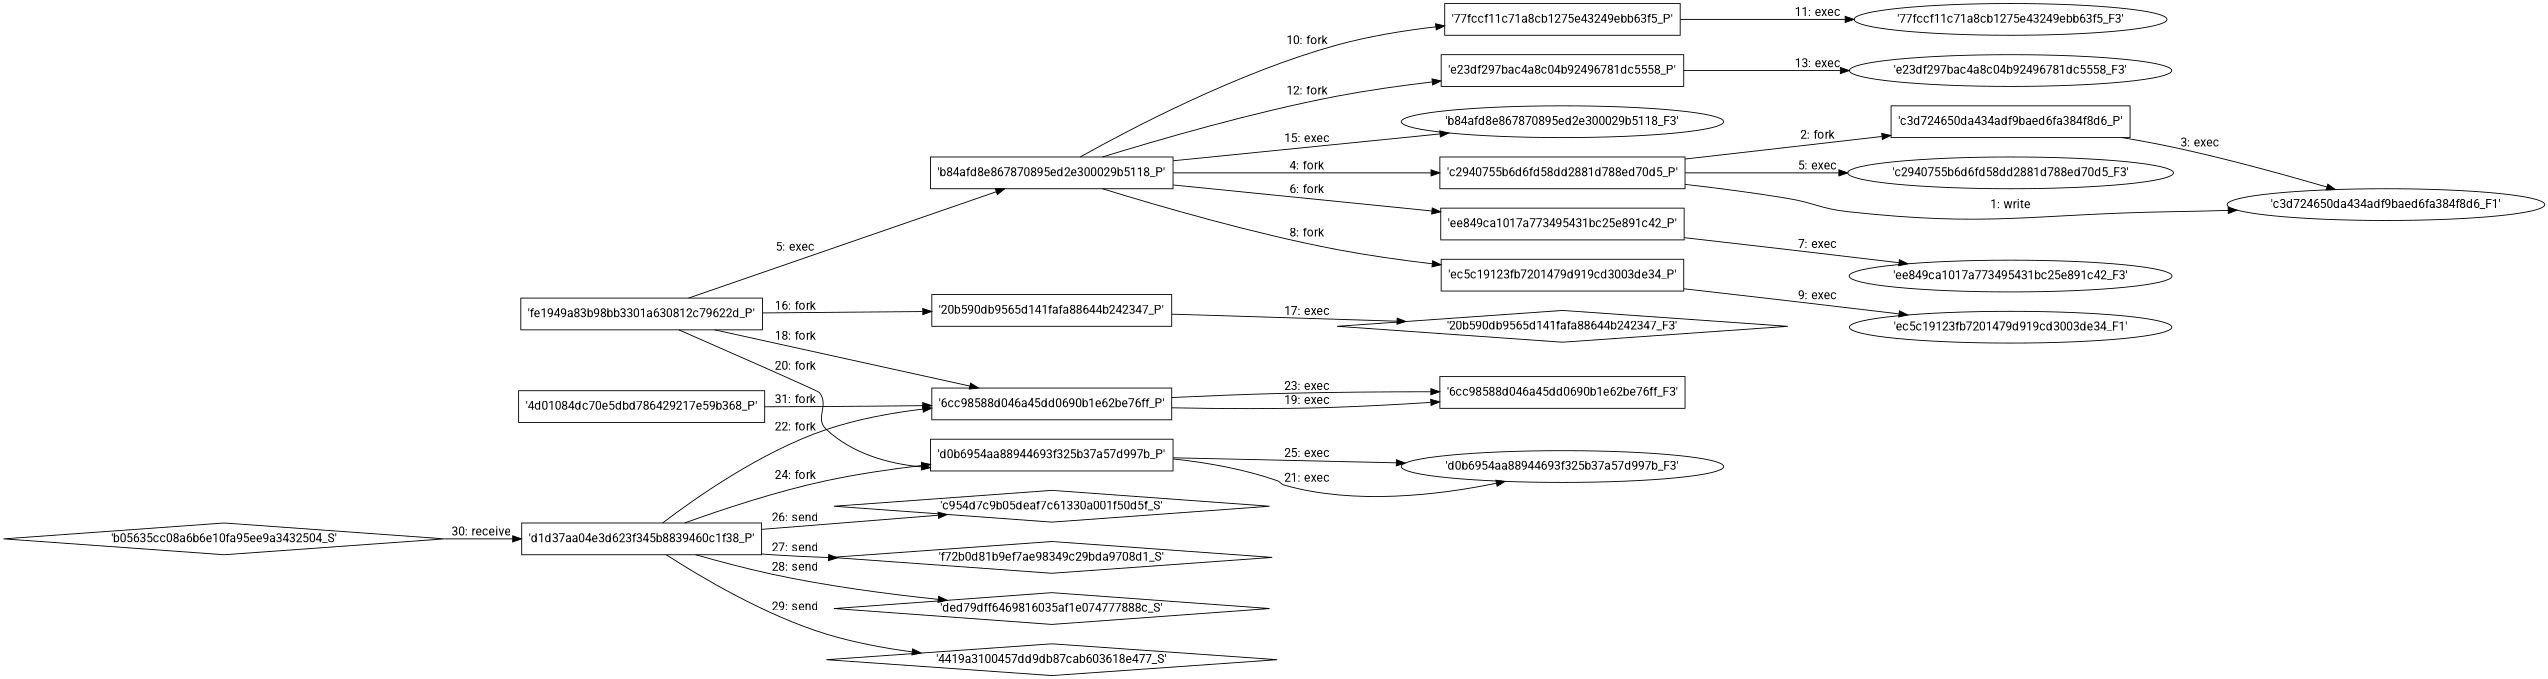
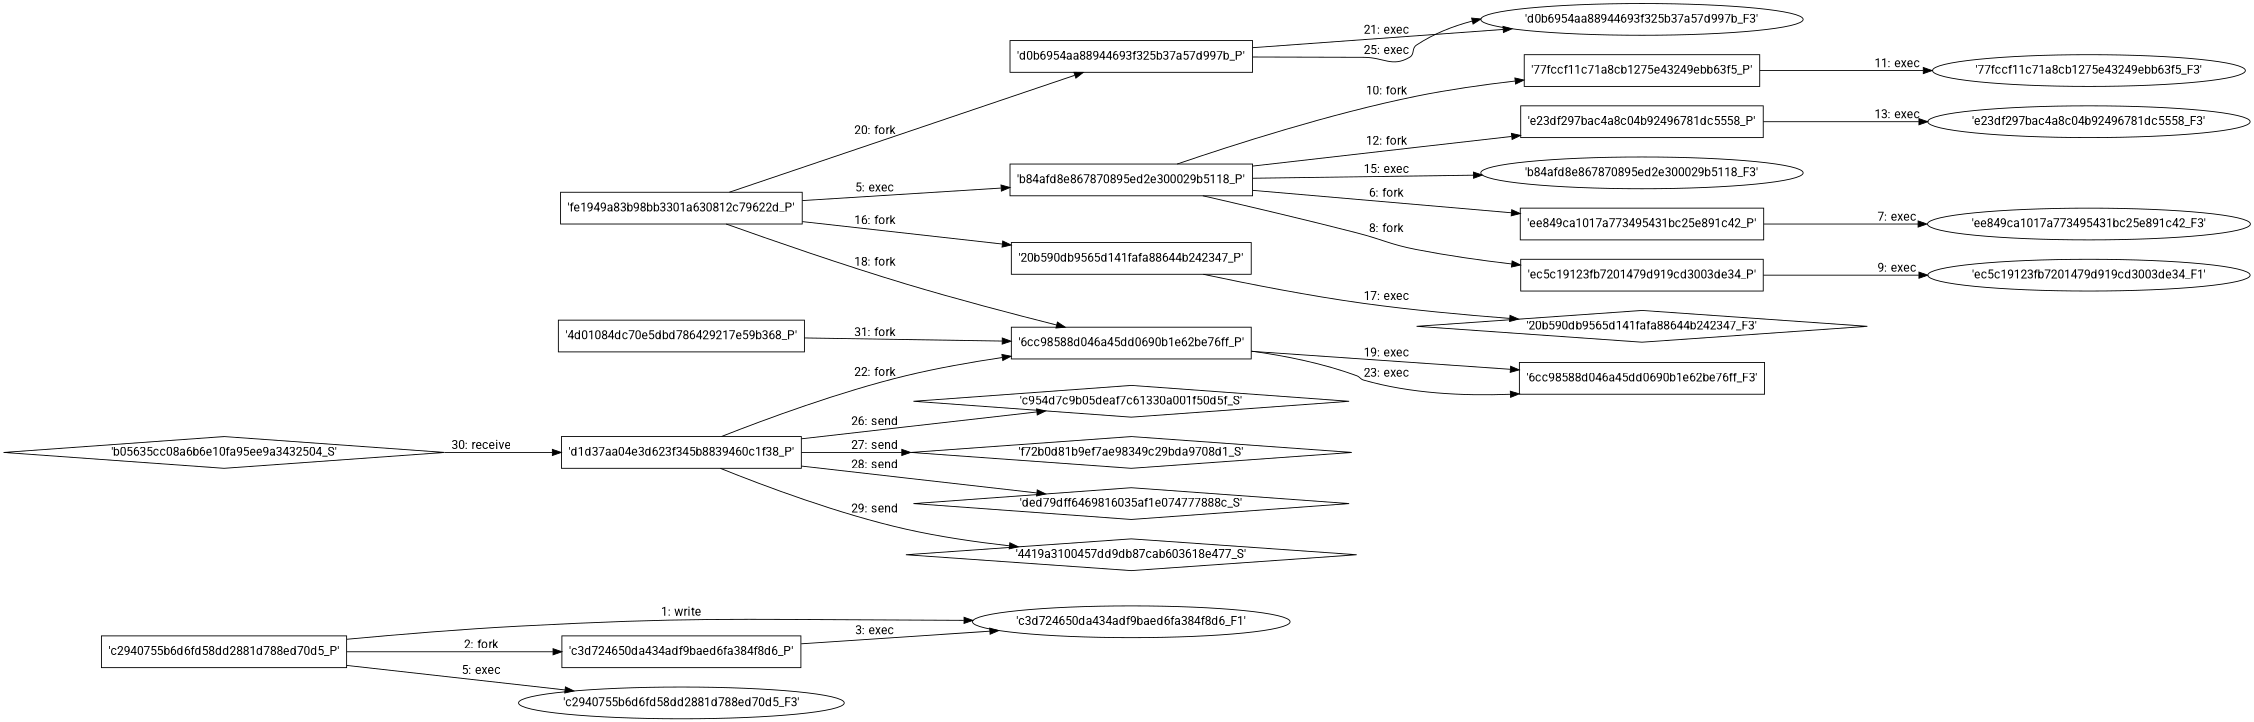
(1302, 173) -> none
(801, 487) -> none
